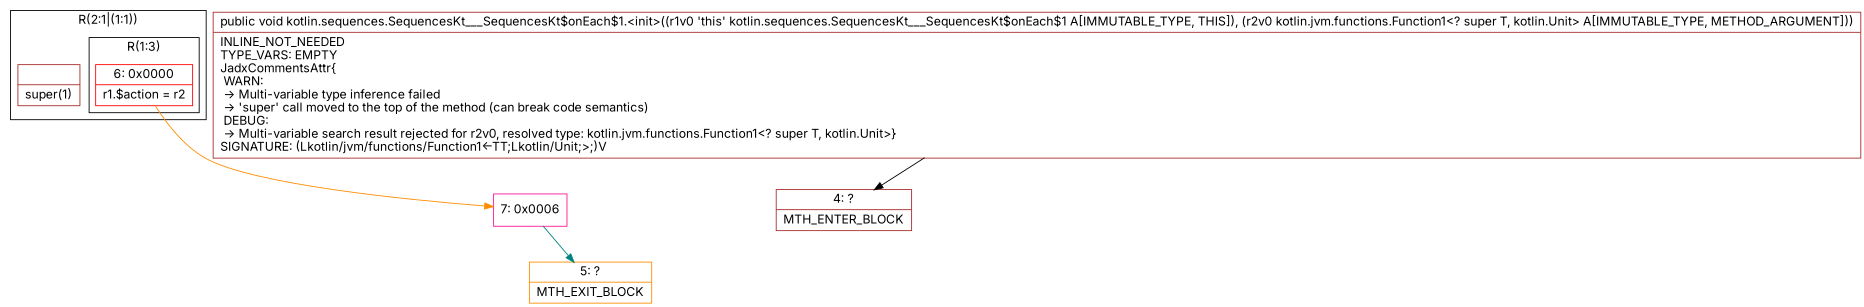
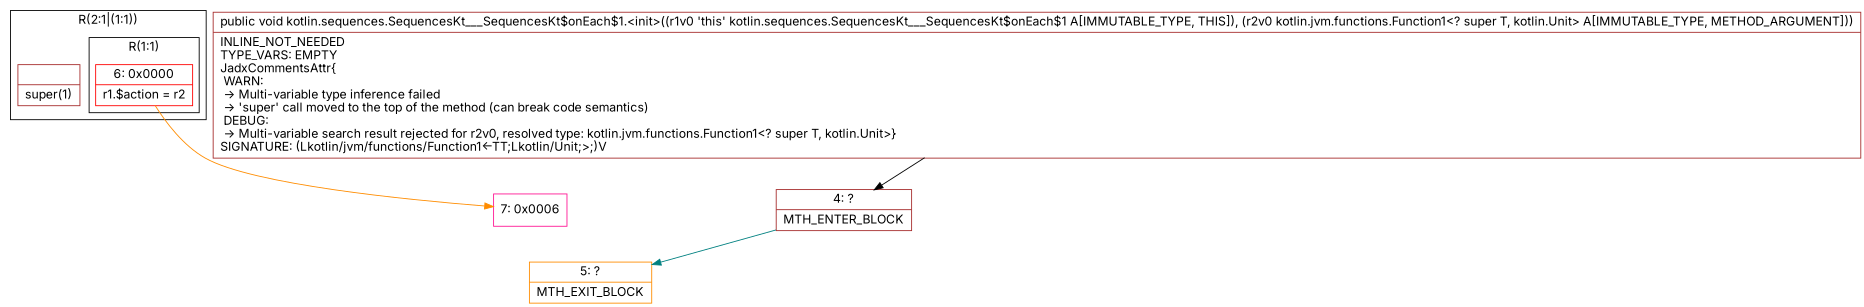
(144, 48) -> (144, 48)
(556, 241) -> (718, 246)
